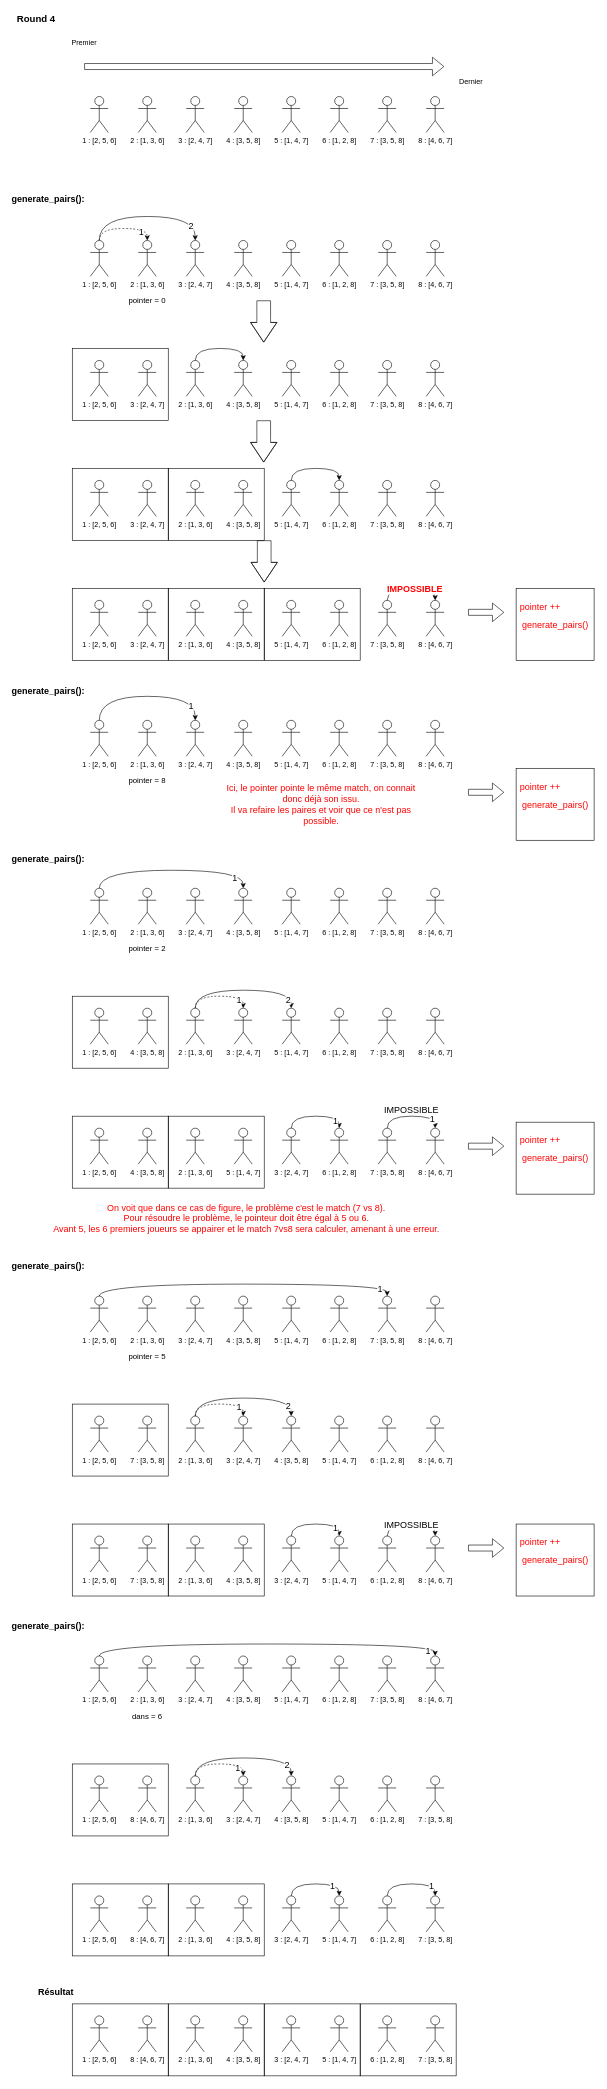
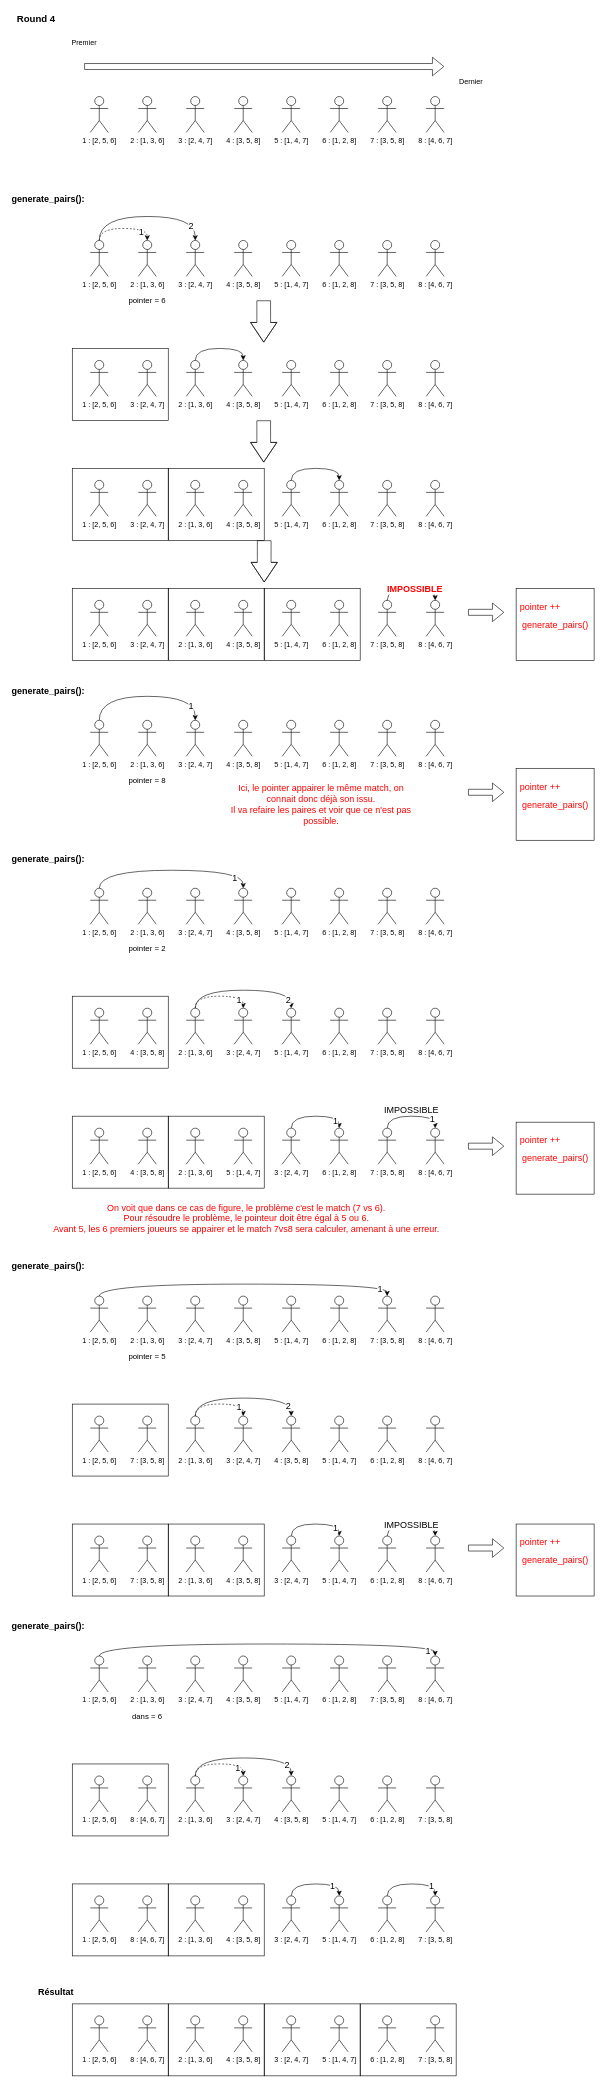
(147, 300) -> (147, 300)
(321, 804) -> (321, 804)
(247, 1218) -> (247, 1218)
